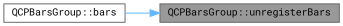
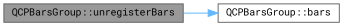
(138, 13) -> (196, 13)
